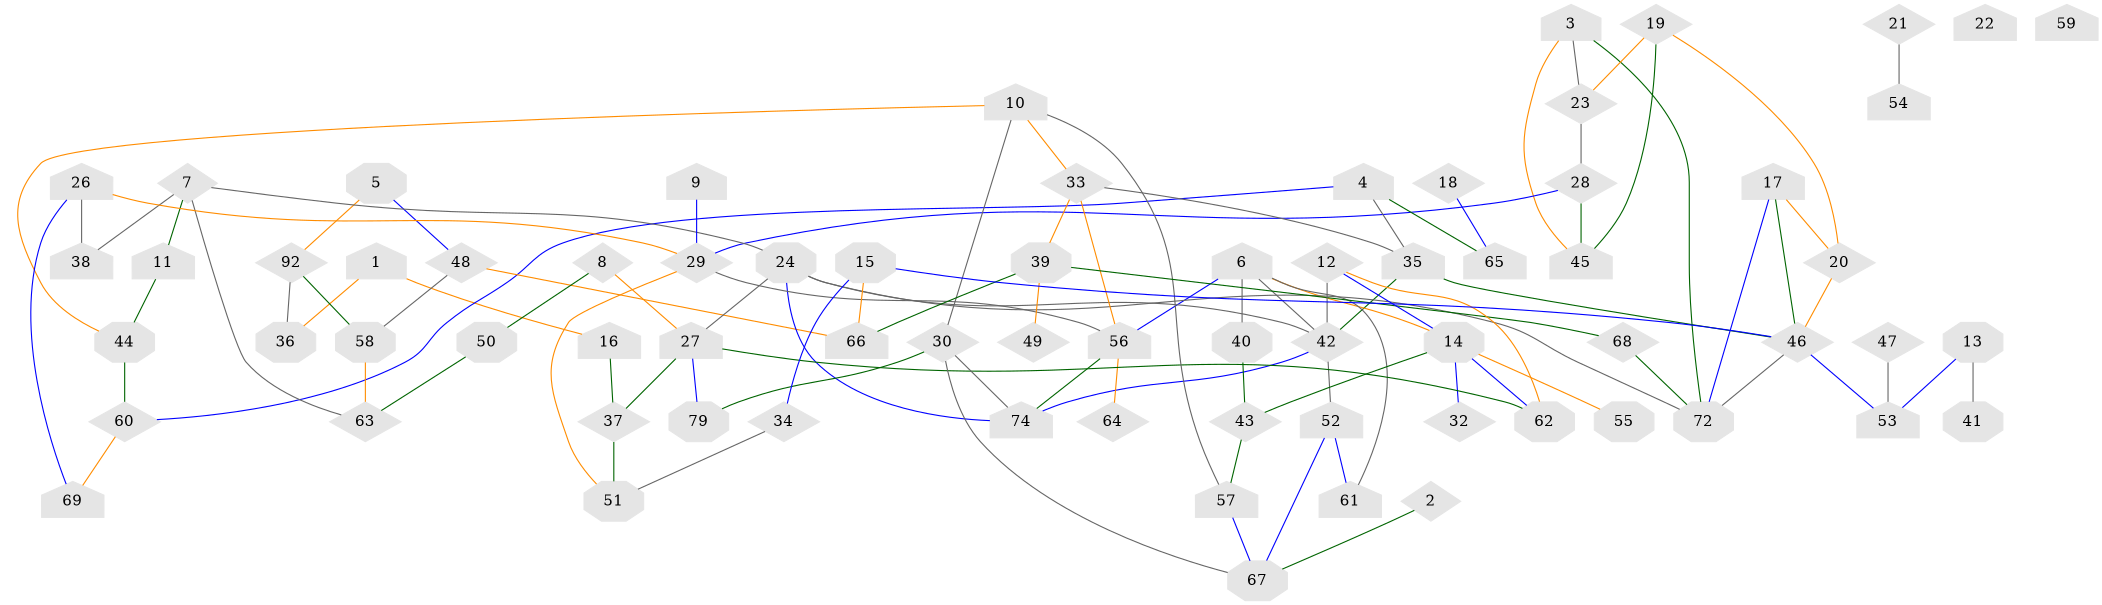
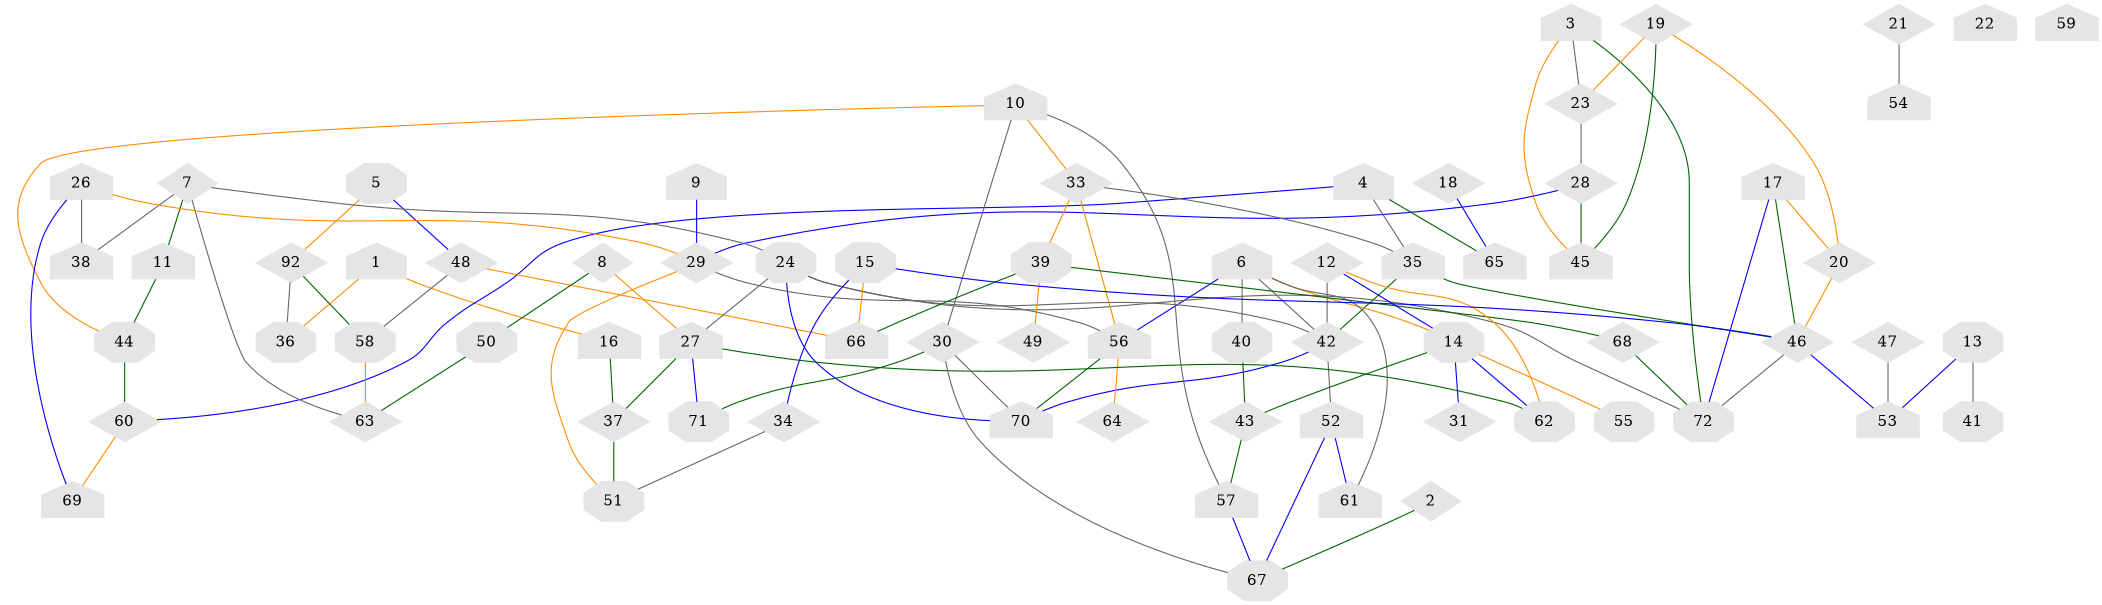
(699, 422) -> (699, 422)
(1021, 422) -> (1021, 422)
(1460, 422) -> (1460, 422)
